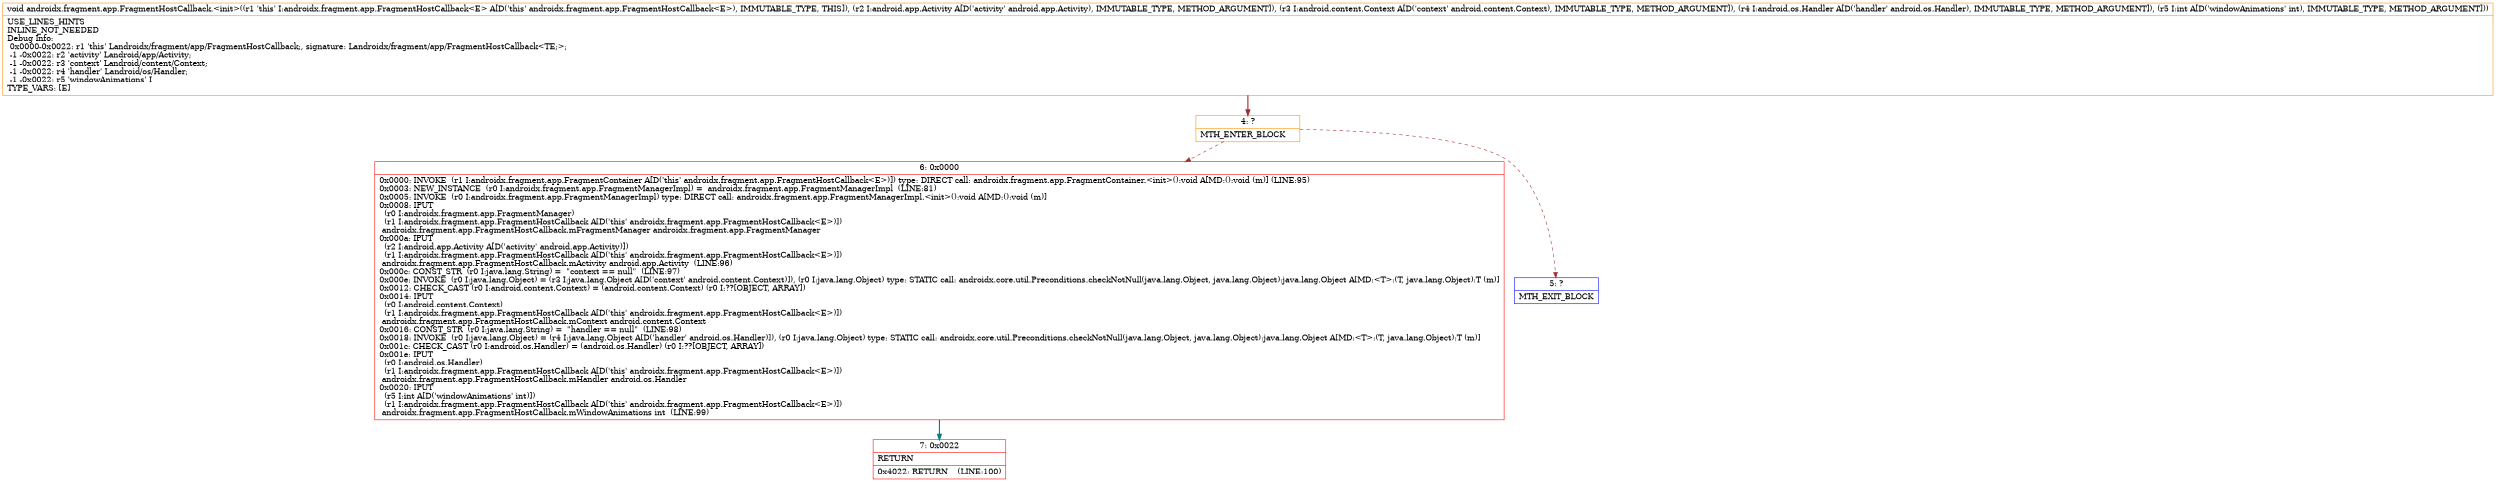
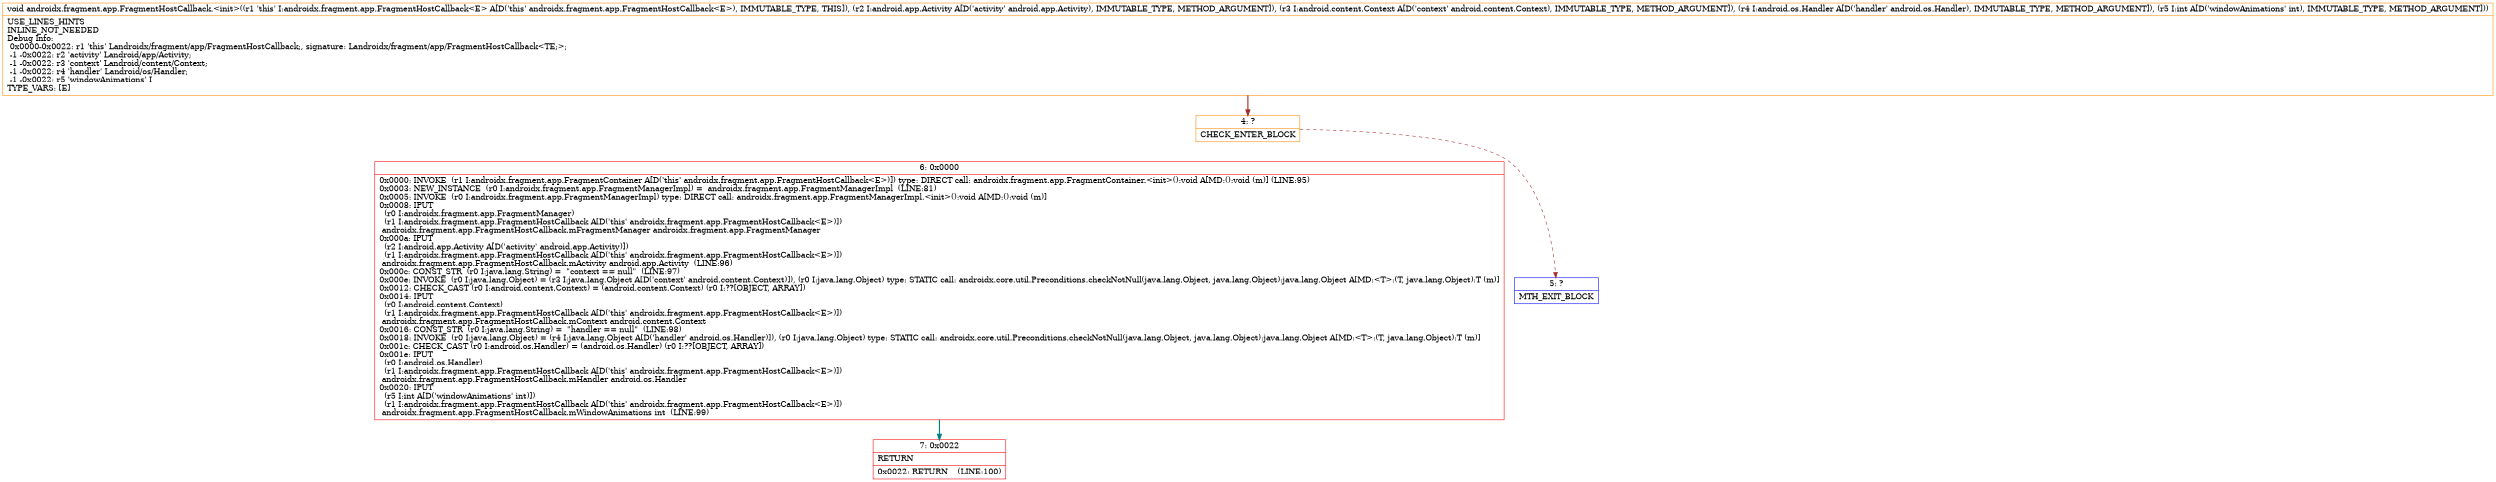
(1243, 135) -> (1248, 135)
(1207, 150) -> none
(939, 472) -> (939, 472)
